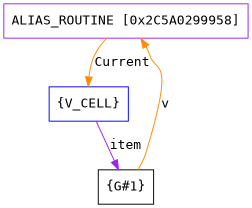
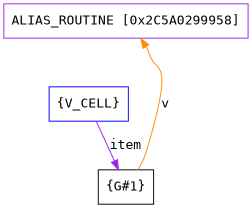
(94, 56) -> none
